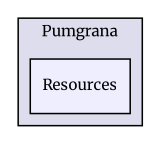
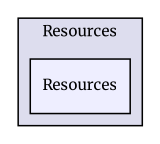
(80, 33) -> (80, 33)
